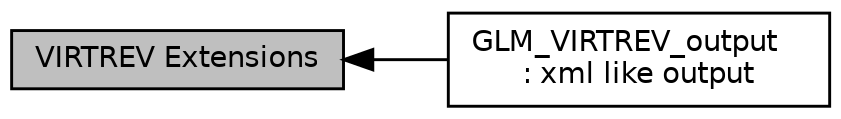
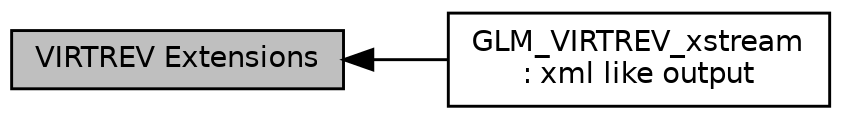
(639, 60) -> (639, 60)
